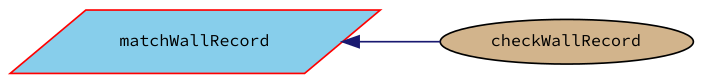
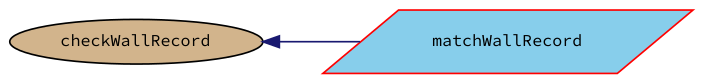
(400, 42) -> (320, 42)
